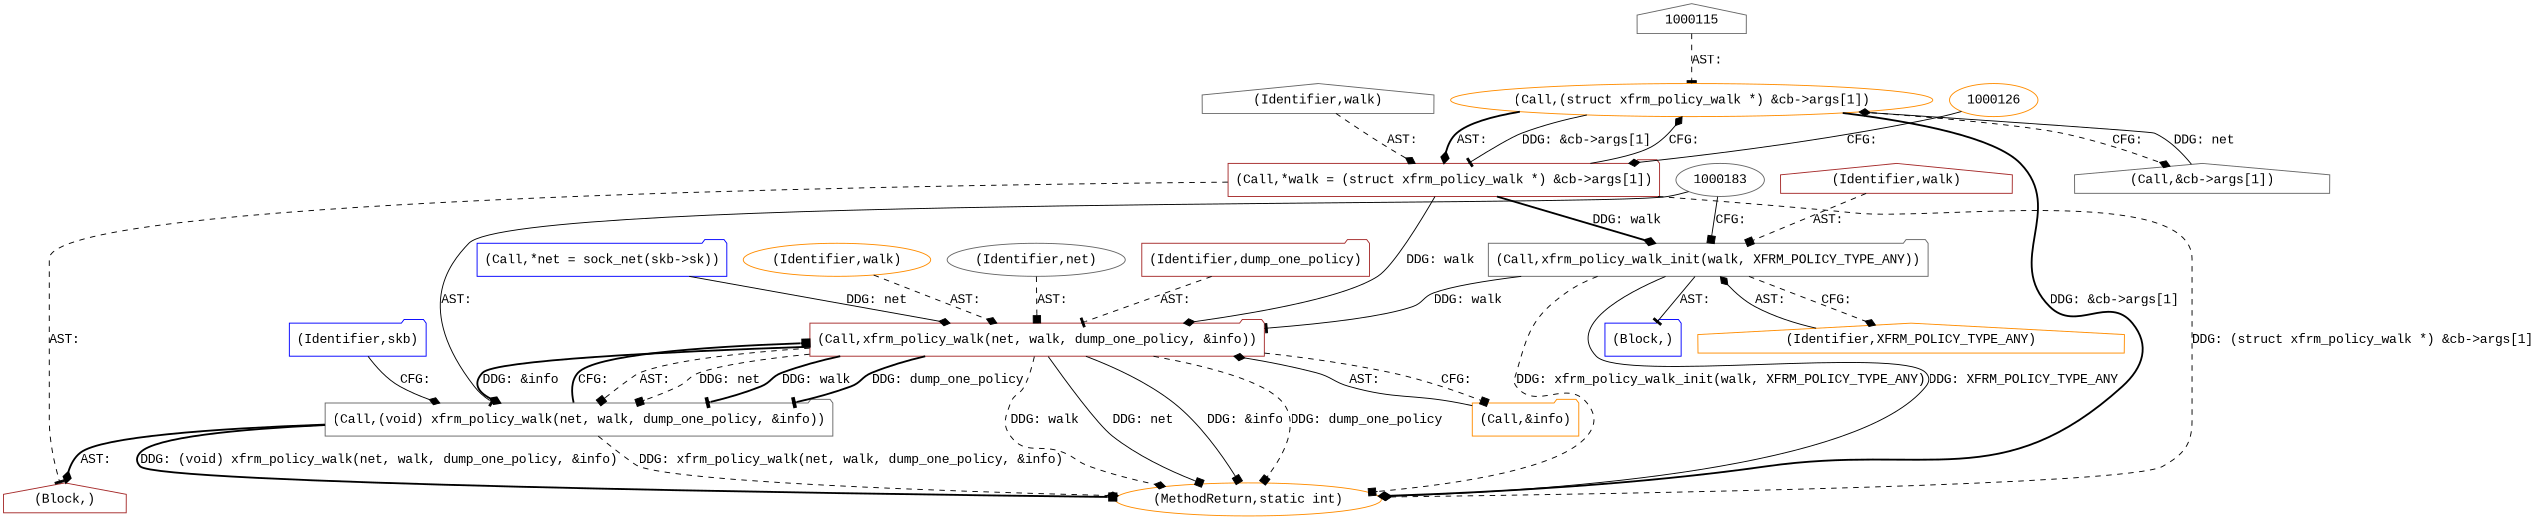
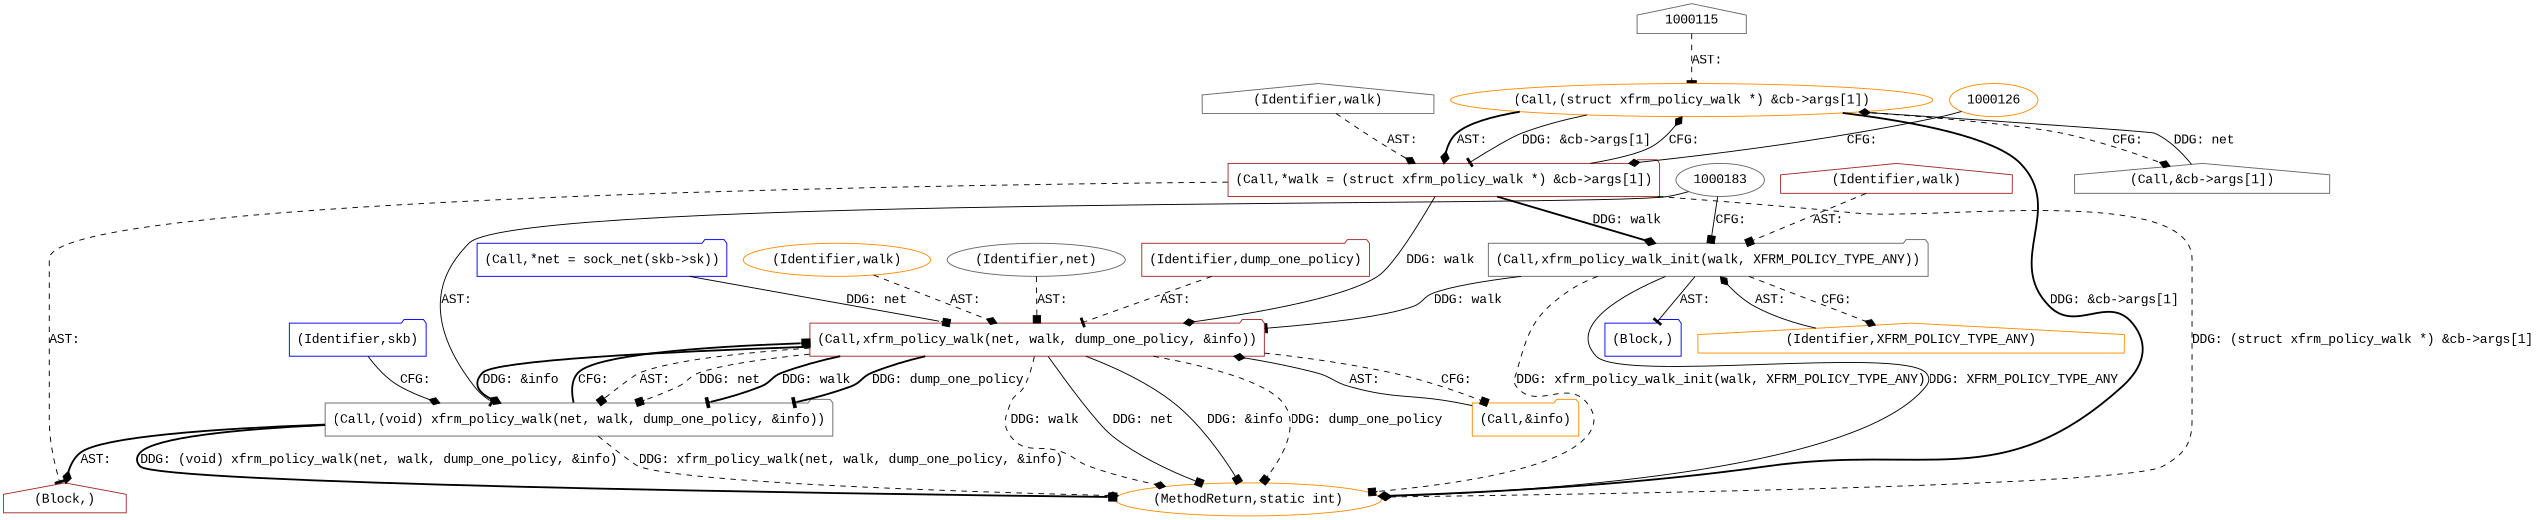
(814, 299) -> (814, 299)
